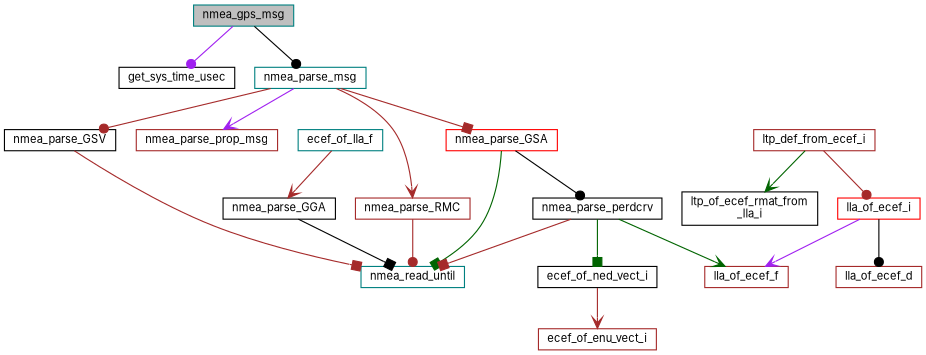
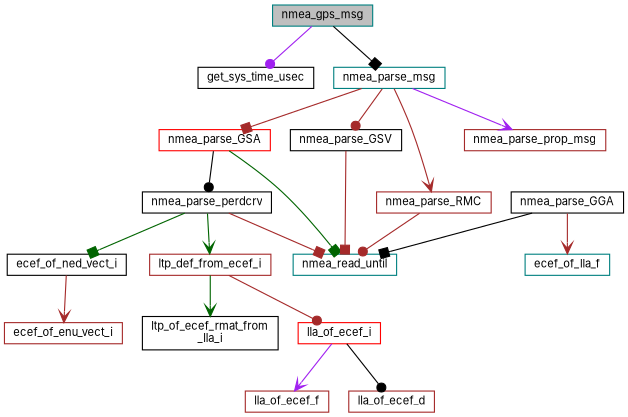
(274, 44) -> (352, 43)
(314, 170) -> (567, 228)
(667, 241) -> (208, 228)
